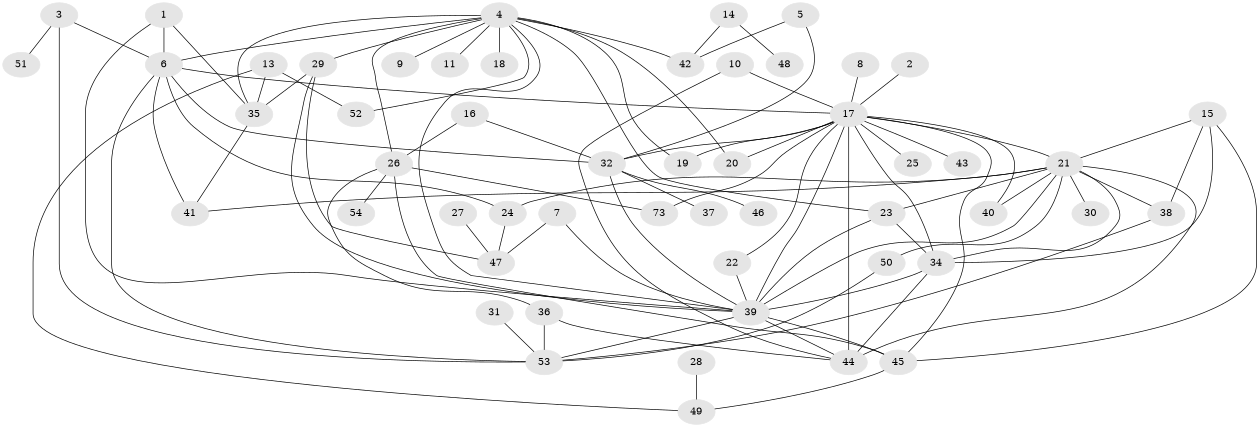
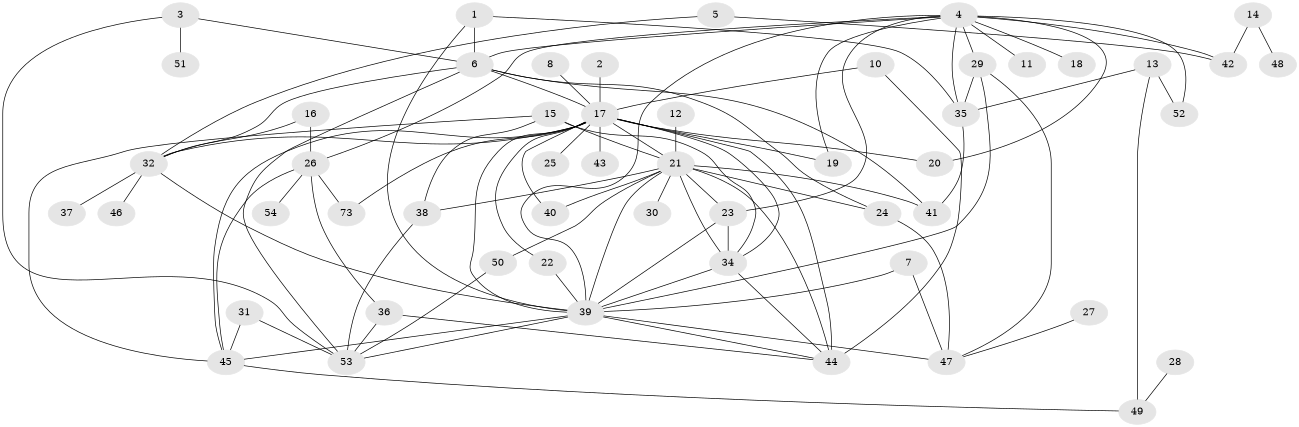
(400, 65) -> none
none -> (676, 114)
none -> (235, 337)
none -> (766, 338)
